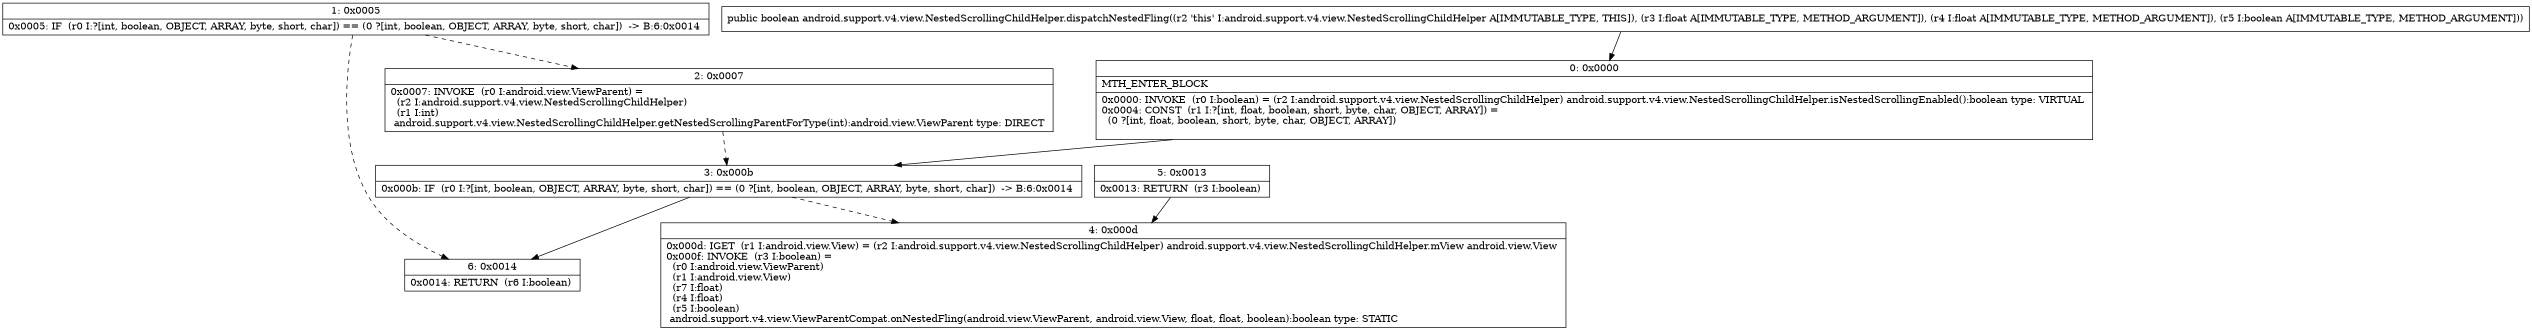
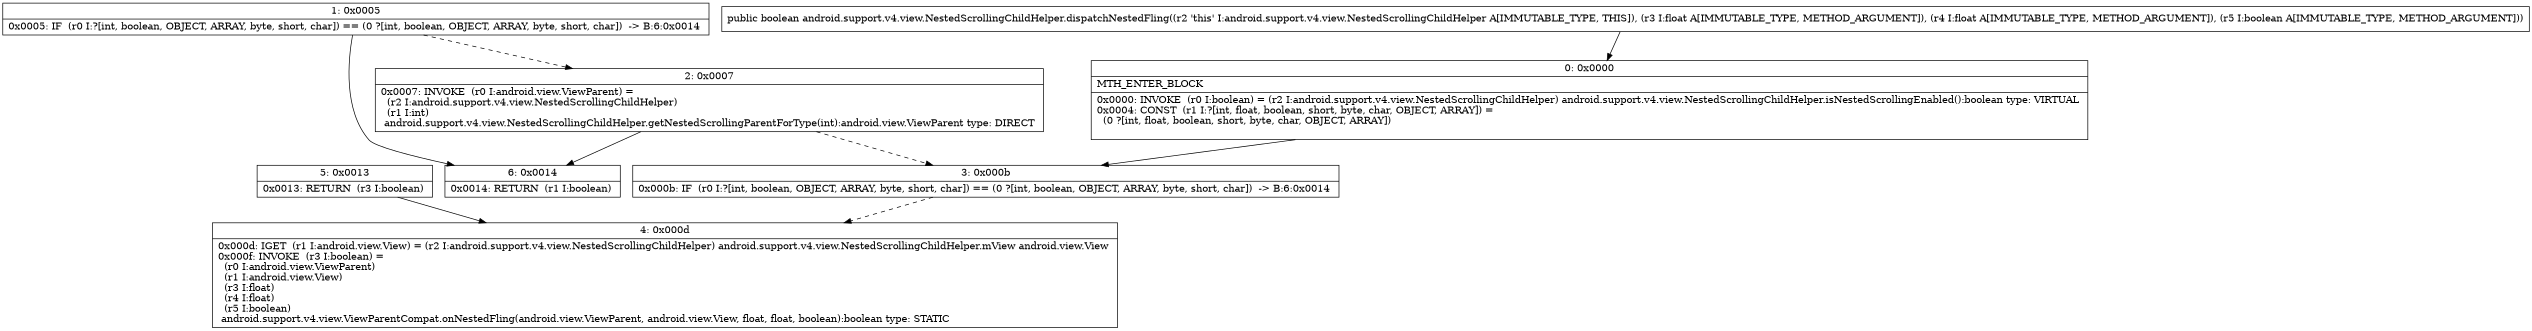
(355, 165) -> (361, 129)
(614, 227) -> (607, 147)
(492, 283) -> (533, 189)
(695, 288) -> (246, 288)
